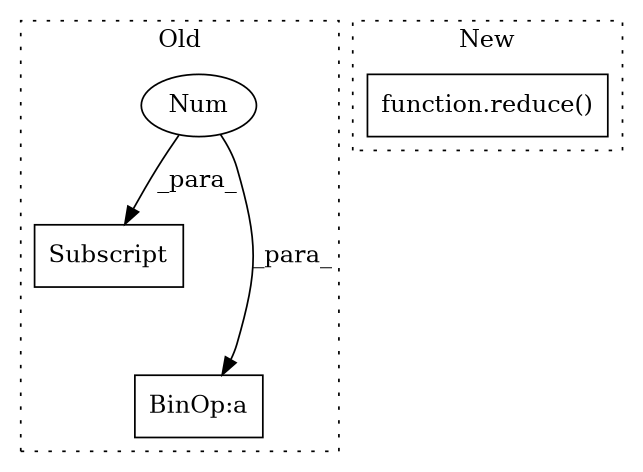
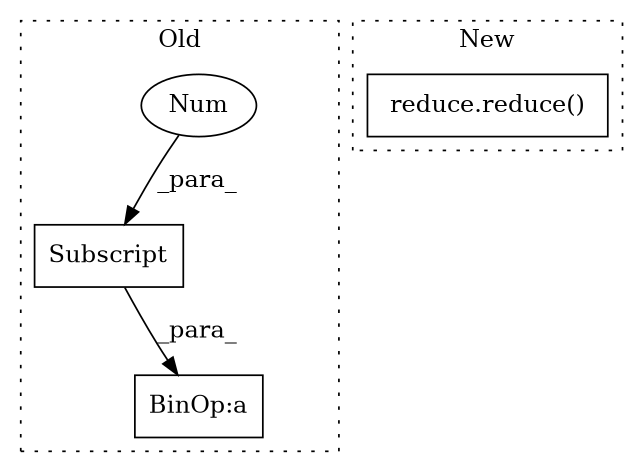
(488, 105) -> (488, 105)
(253, 246) -> (145, 324)
